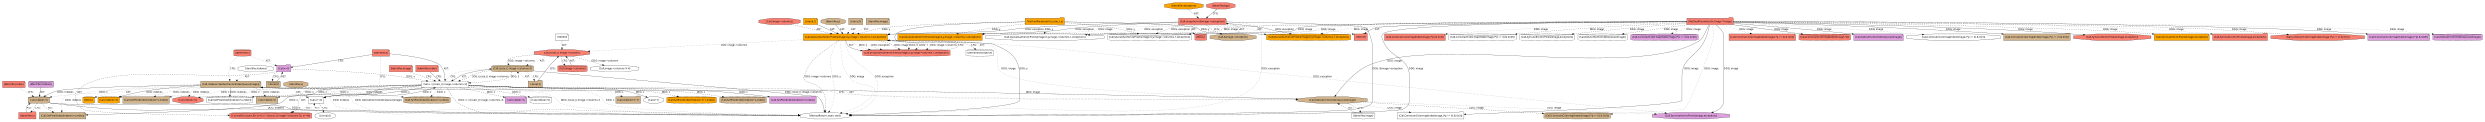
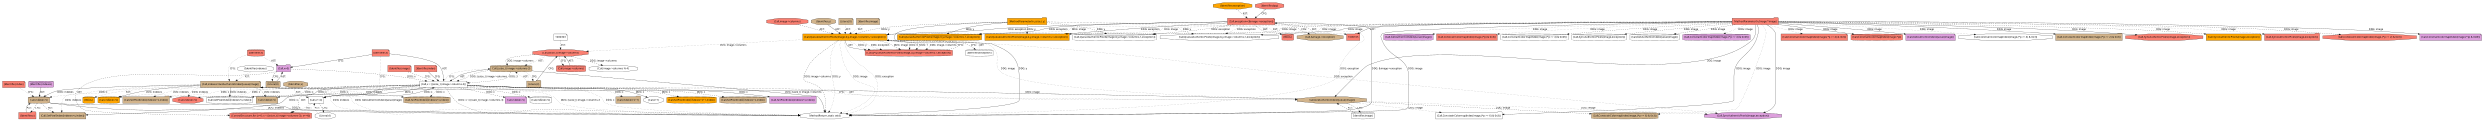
(811, 21) -> none
